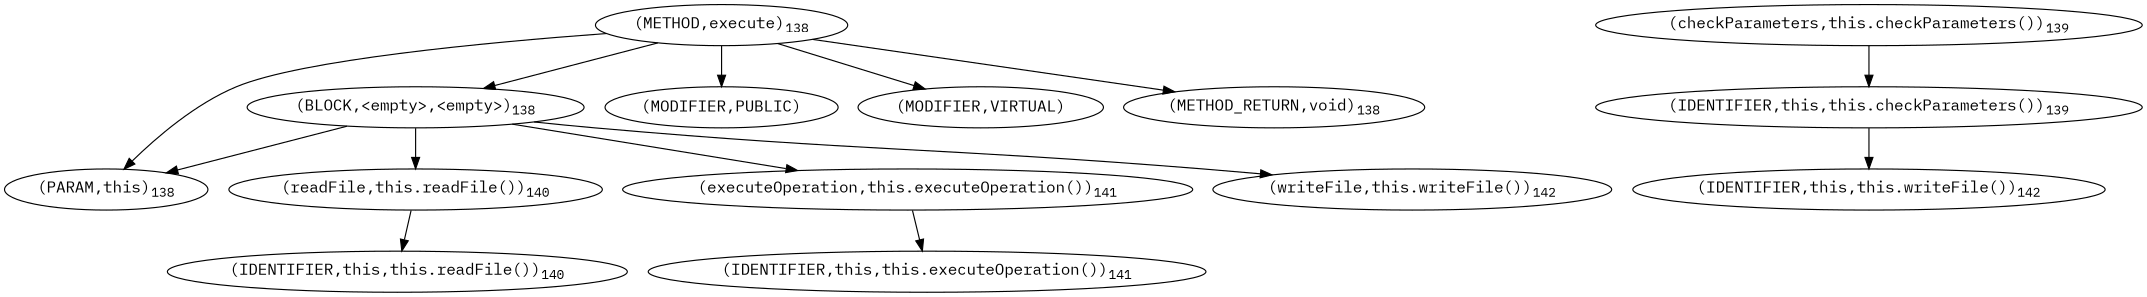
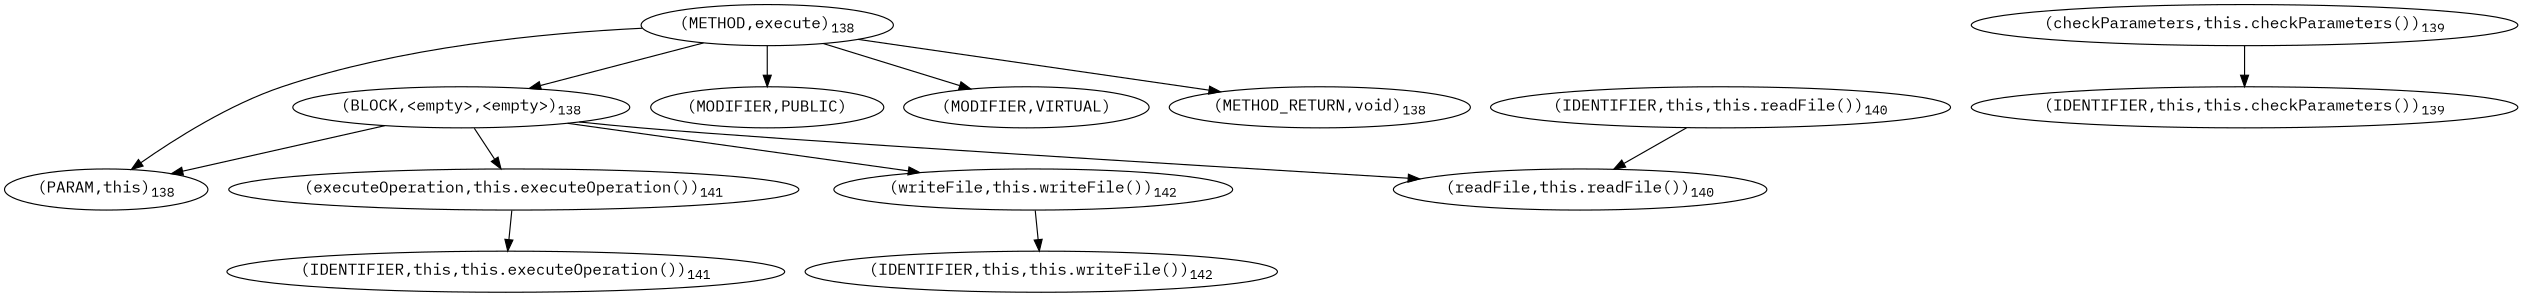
(1869, 143) -> (1037, 225)
(408, 225) -> (1655, 146)
